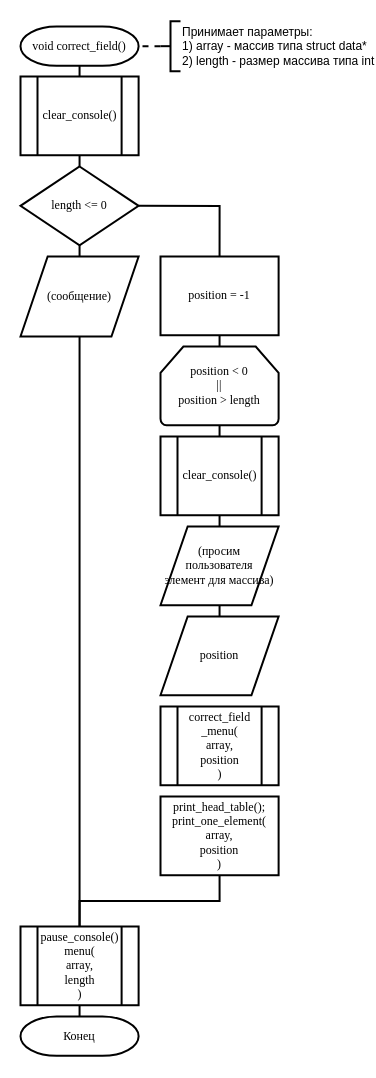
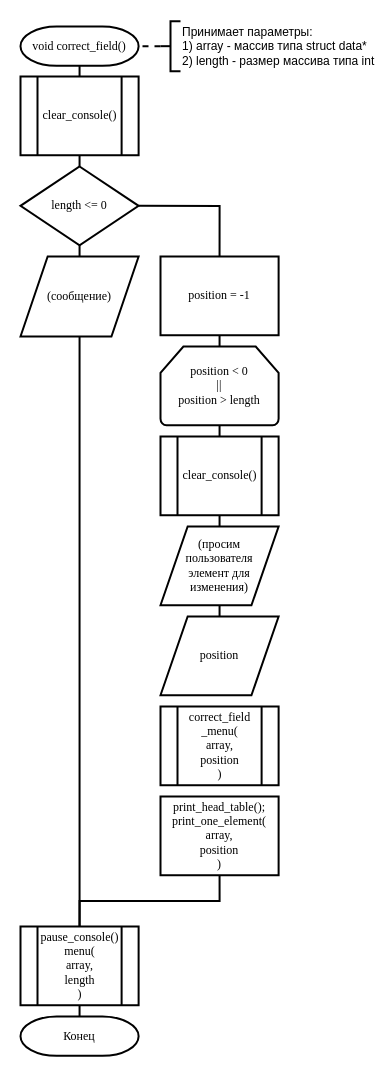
(220, 566) -> (220, 566)
